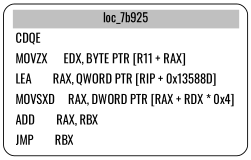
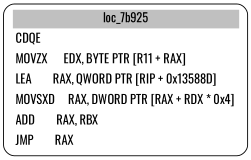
(45, 141) -> (45, 141)
